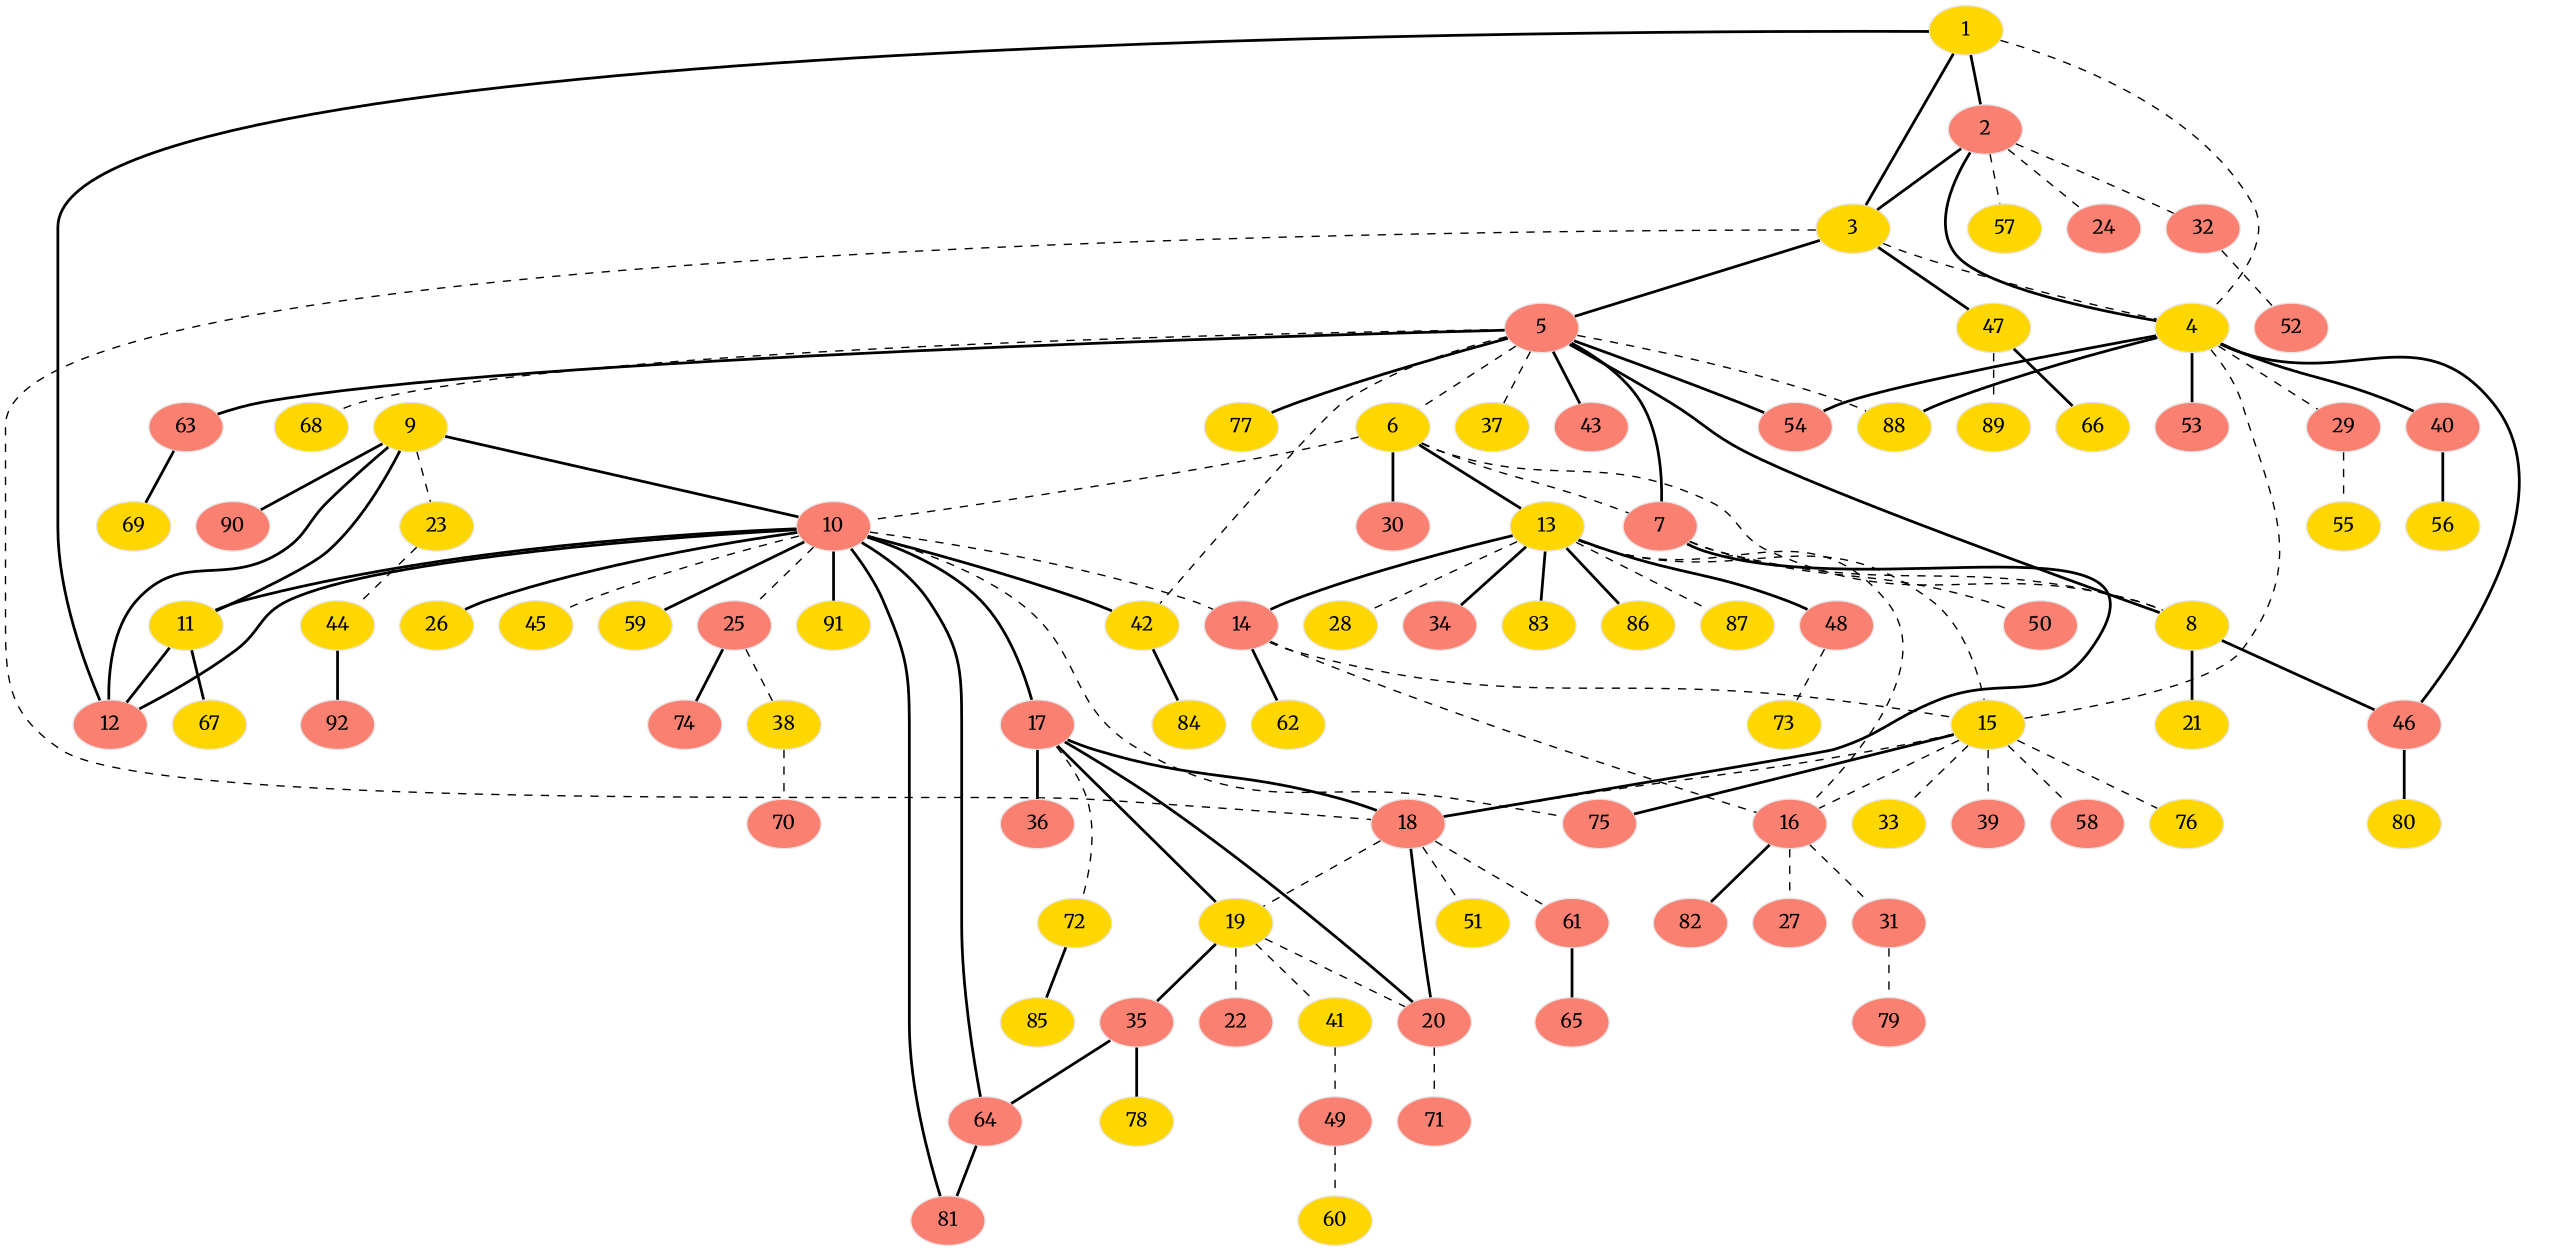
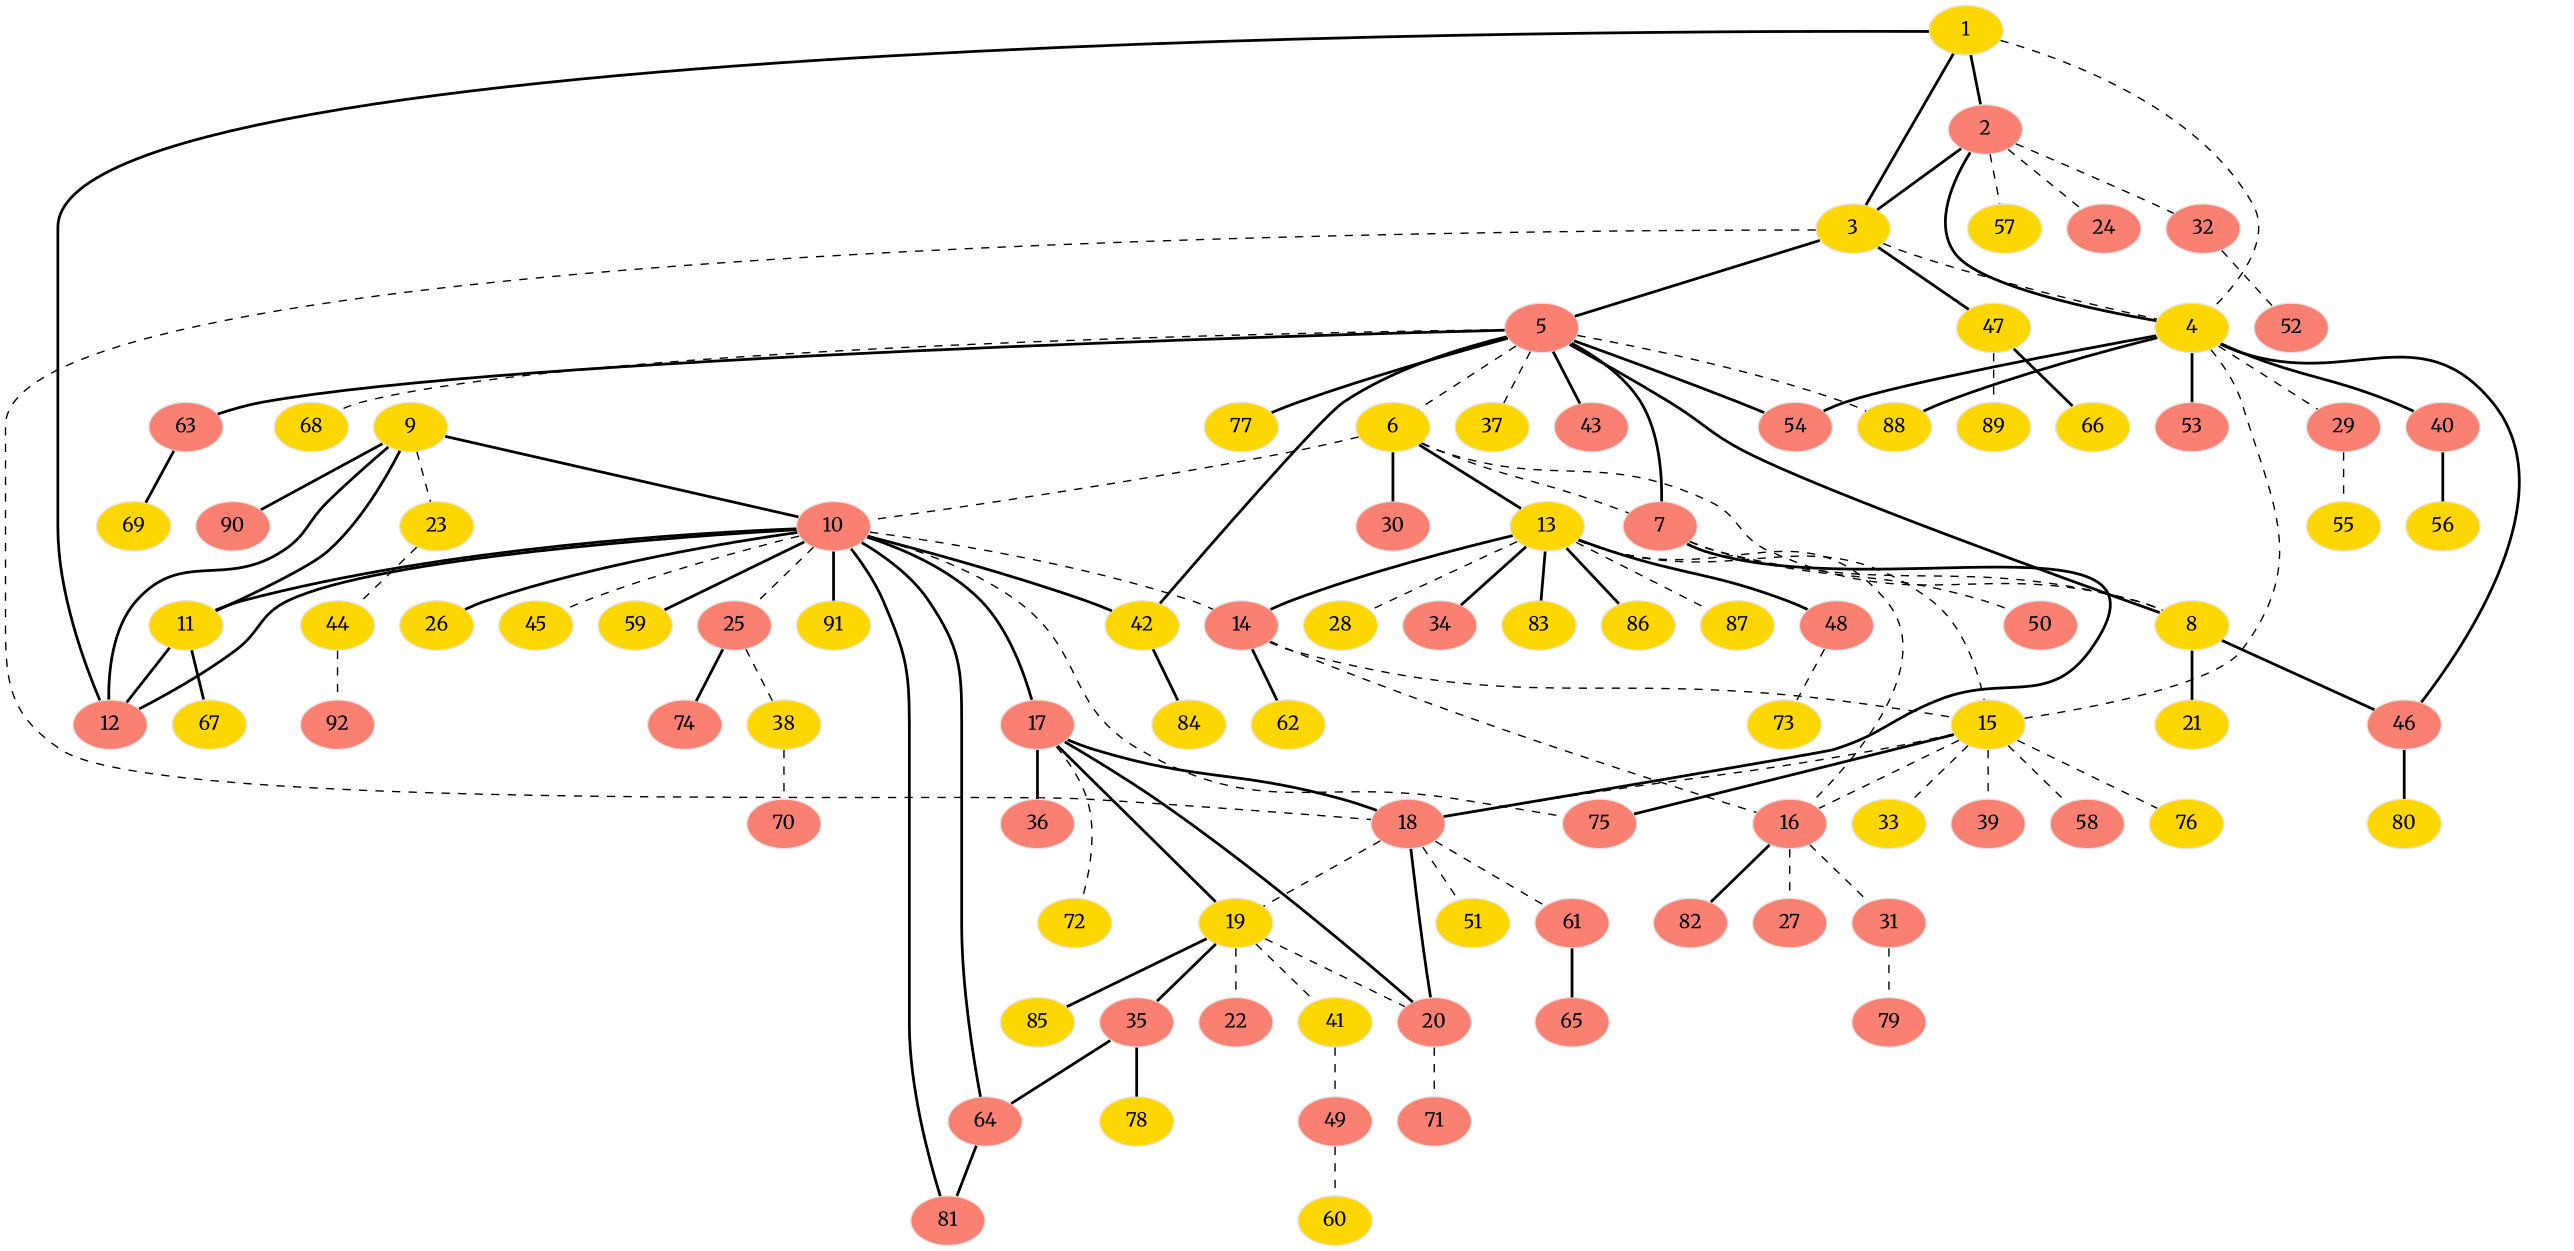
(1309, 435) -> (1309, 435)
(338, 675) -> (338, 675)
(1056, 972) -> (1137, 973)
